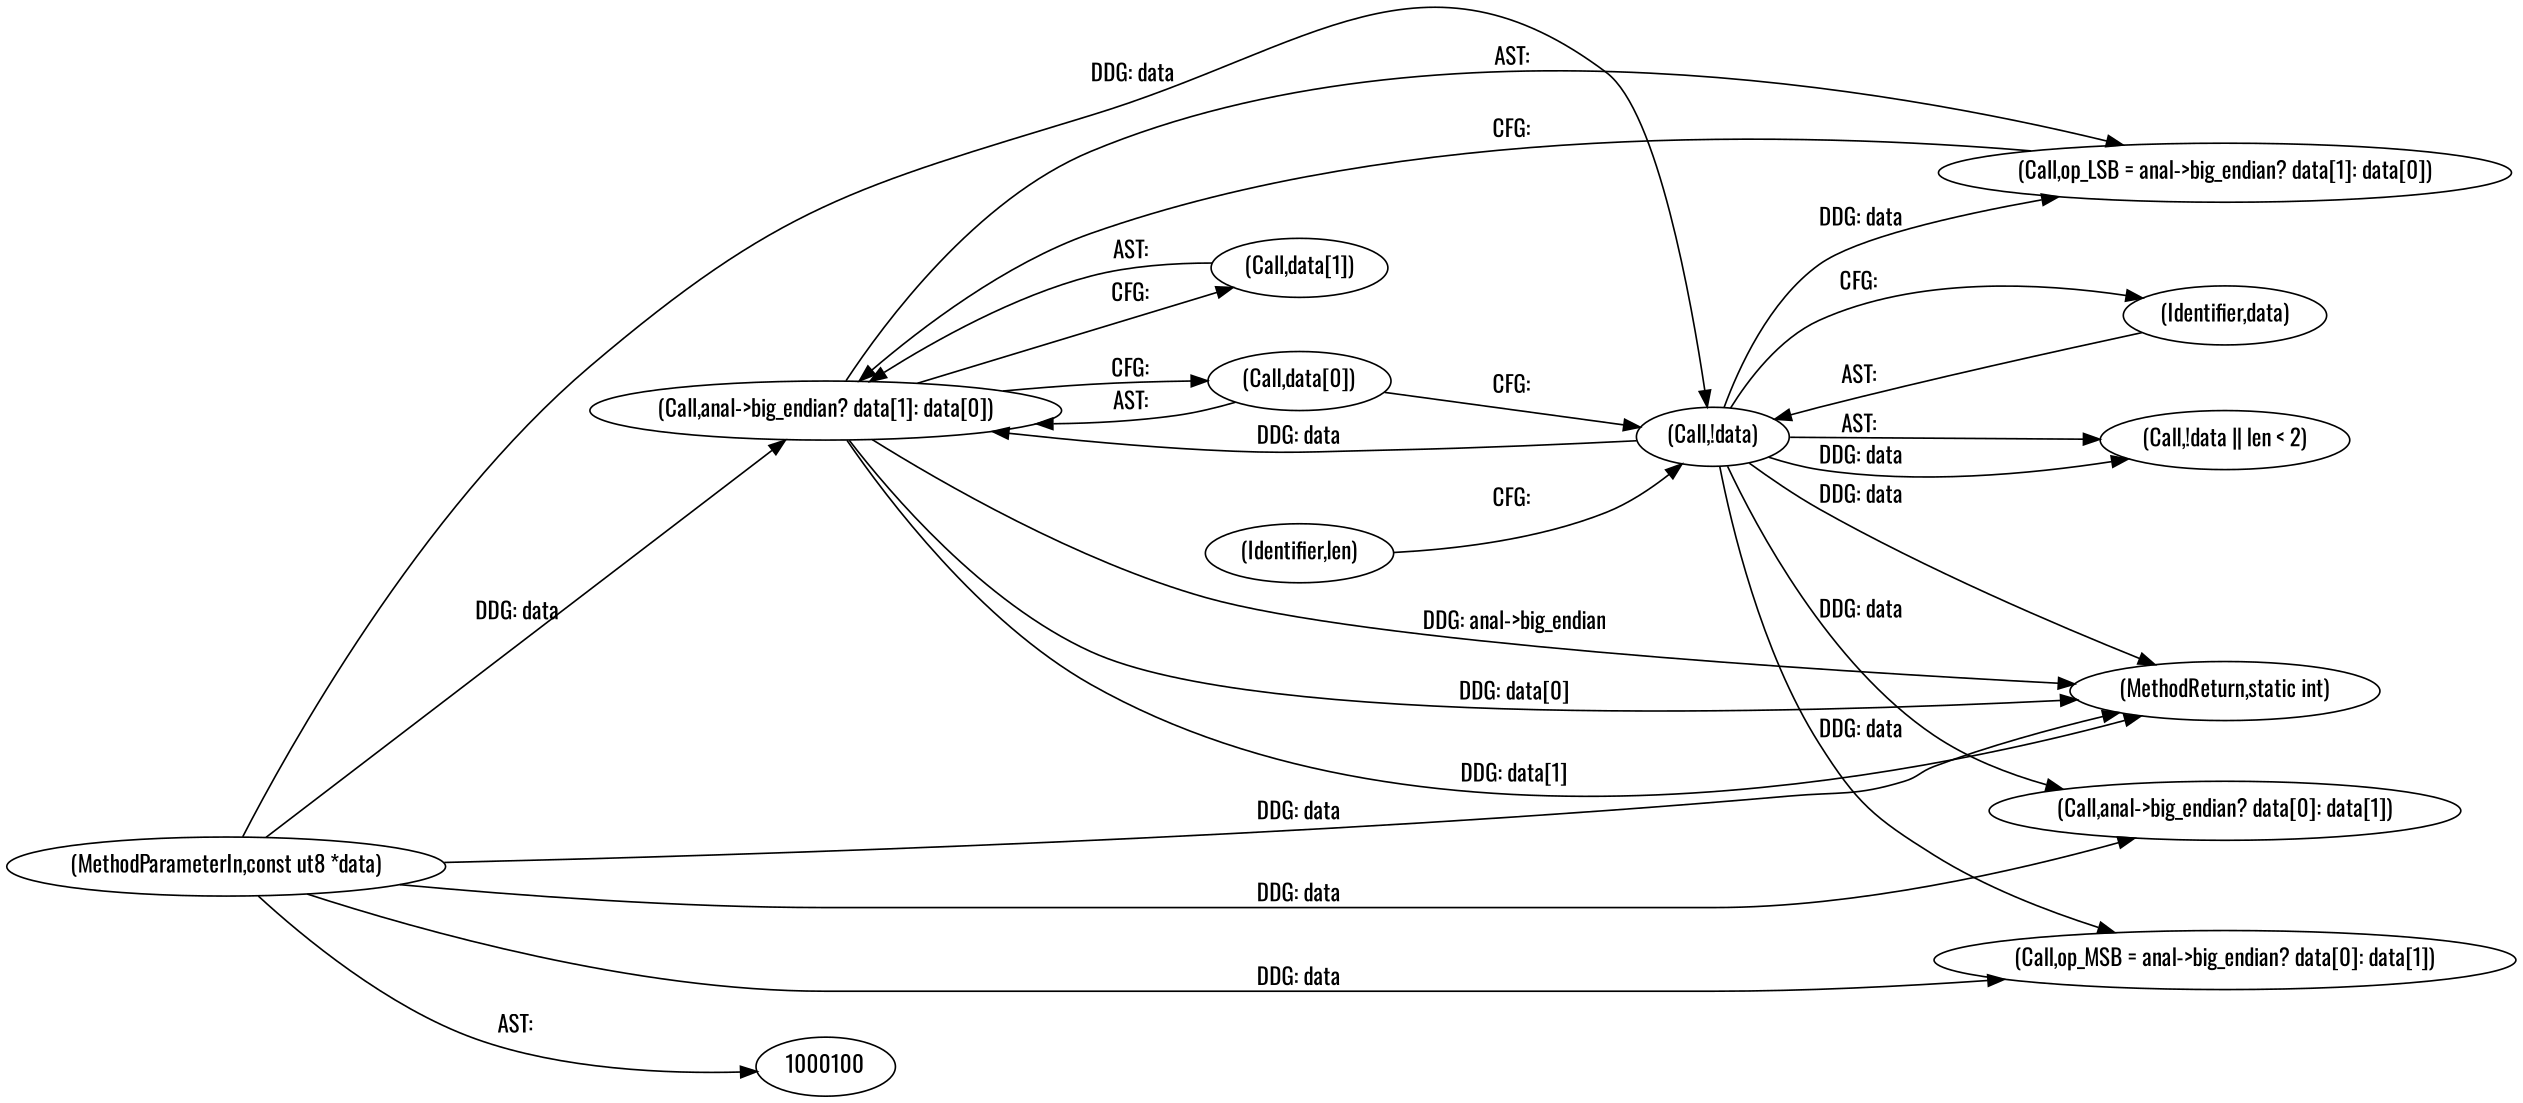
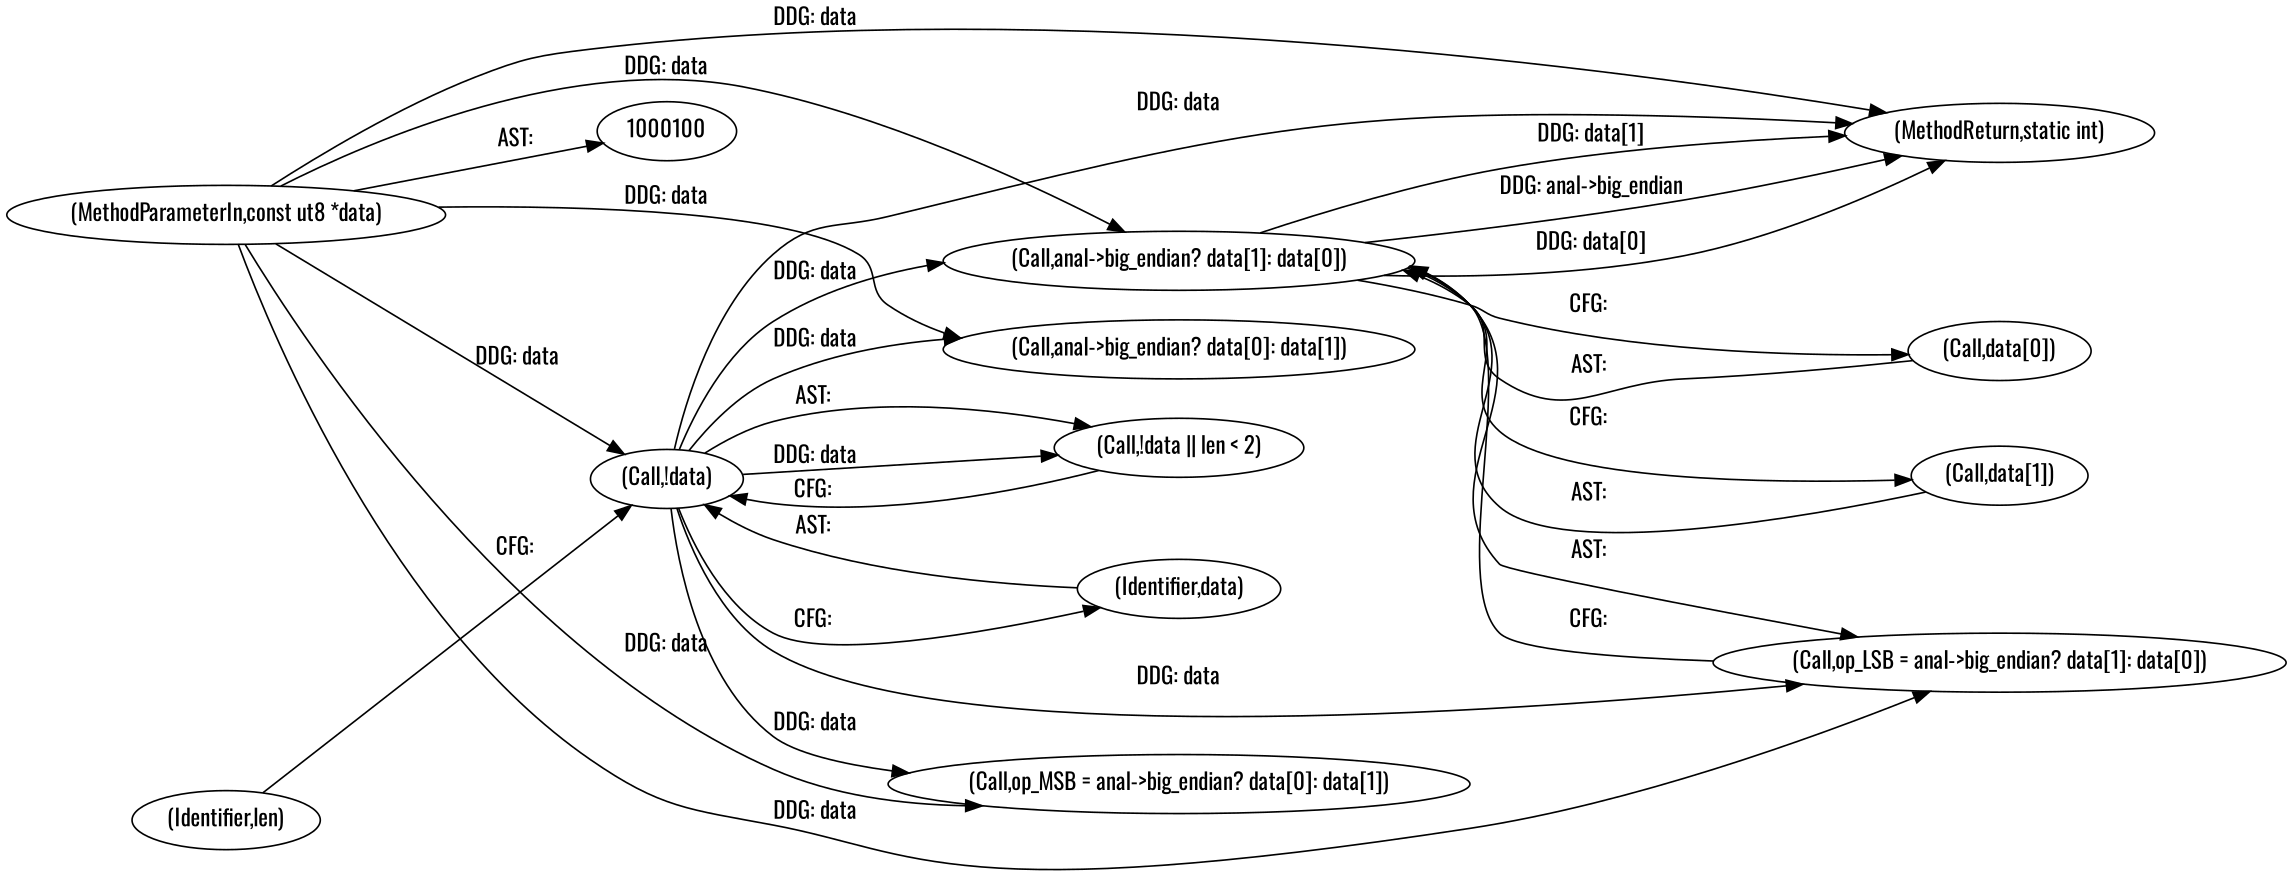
(1504, 409) -> (924, 502)
none -> (939, 861)
